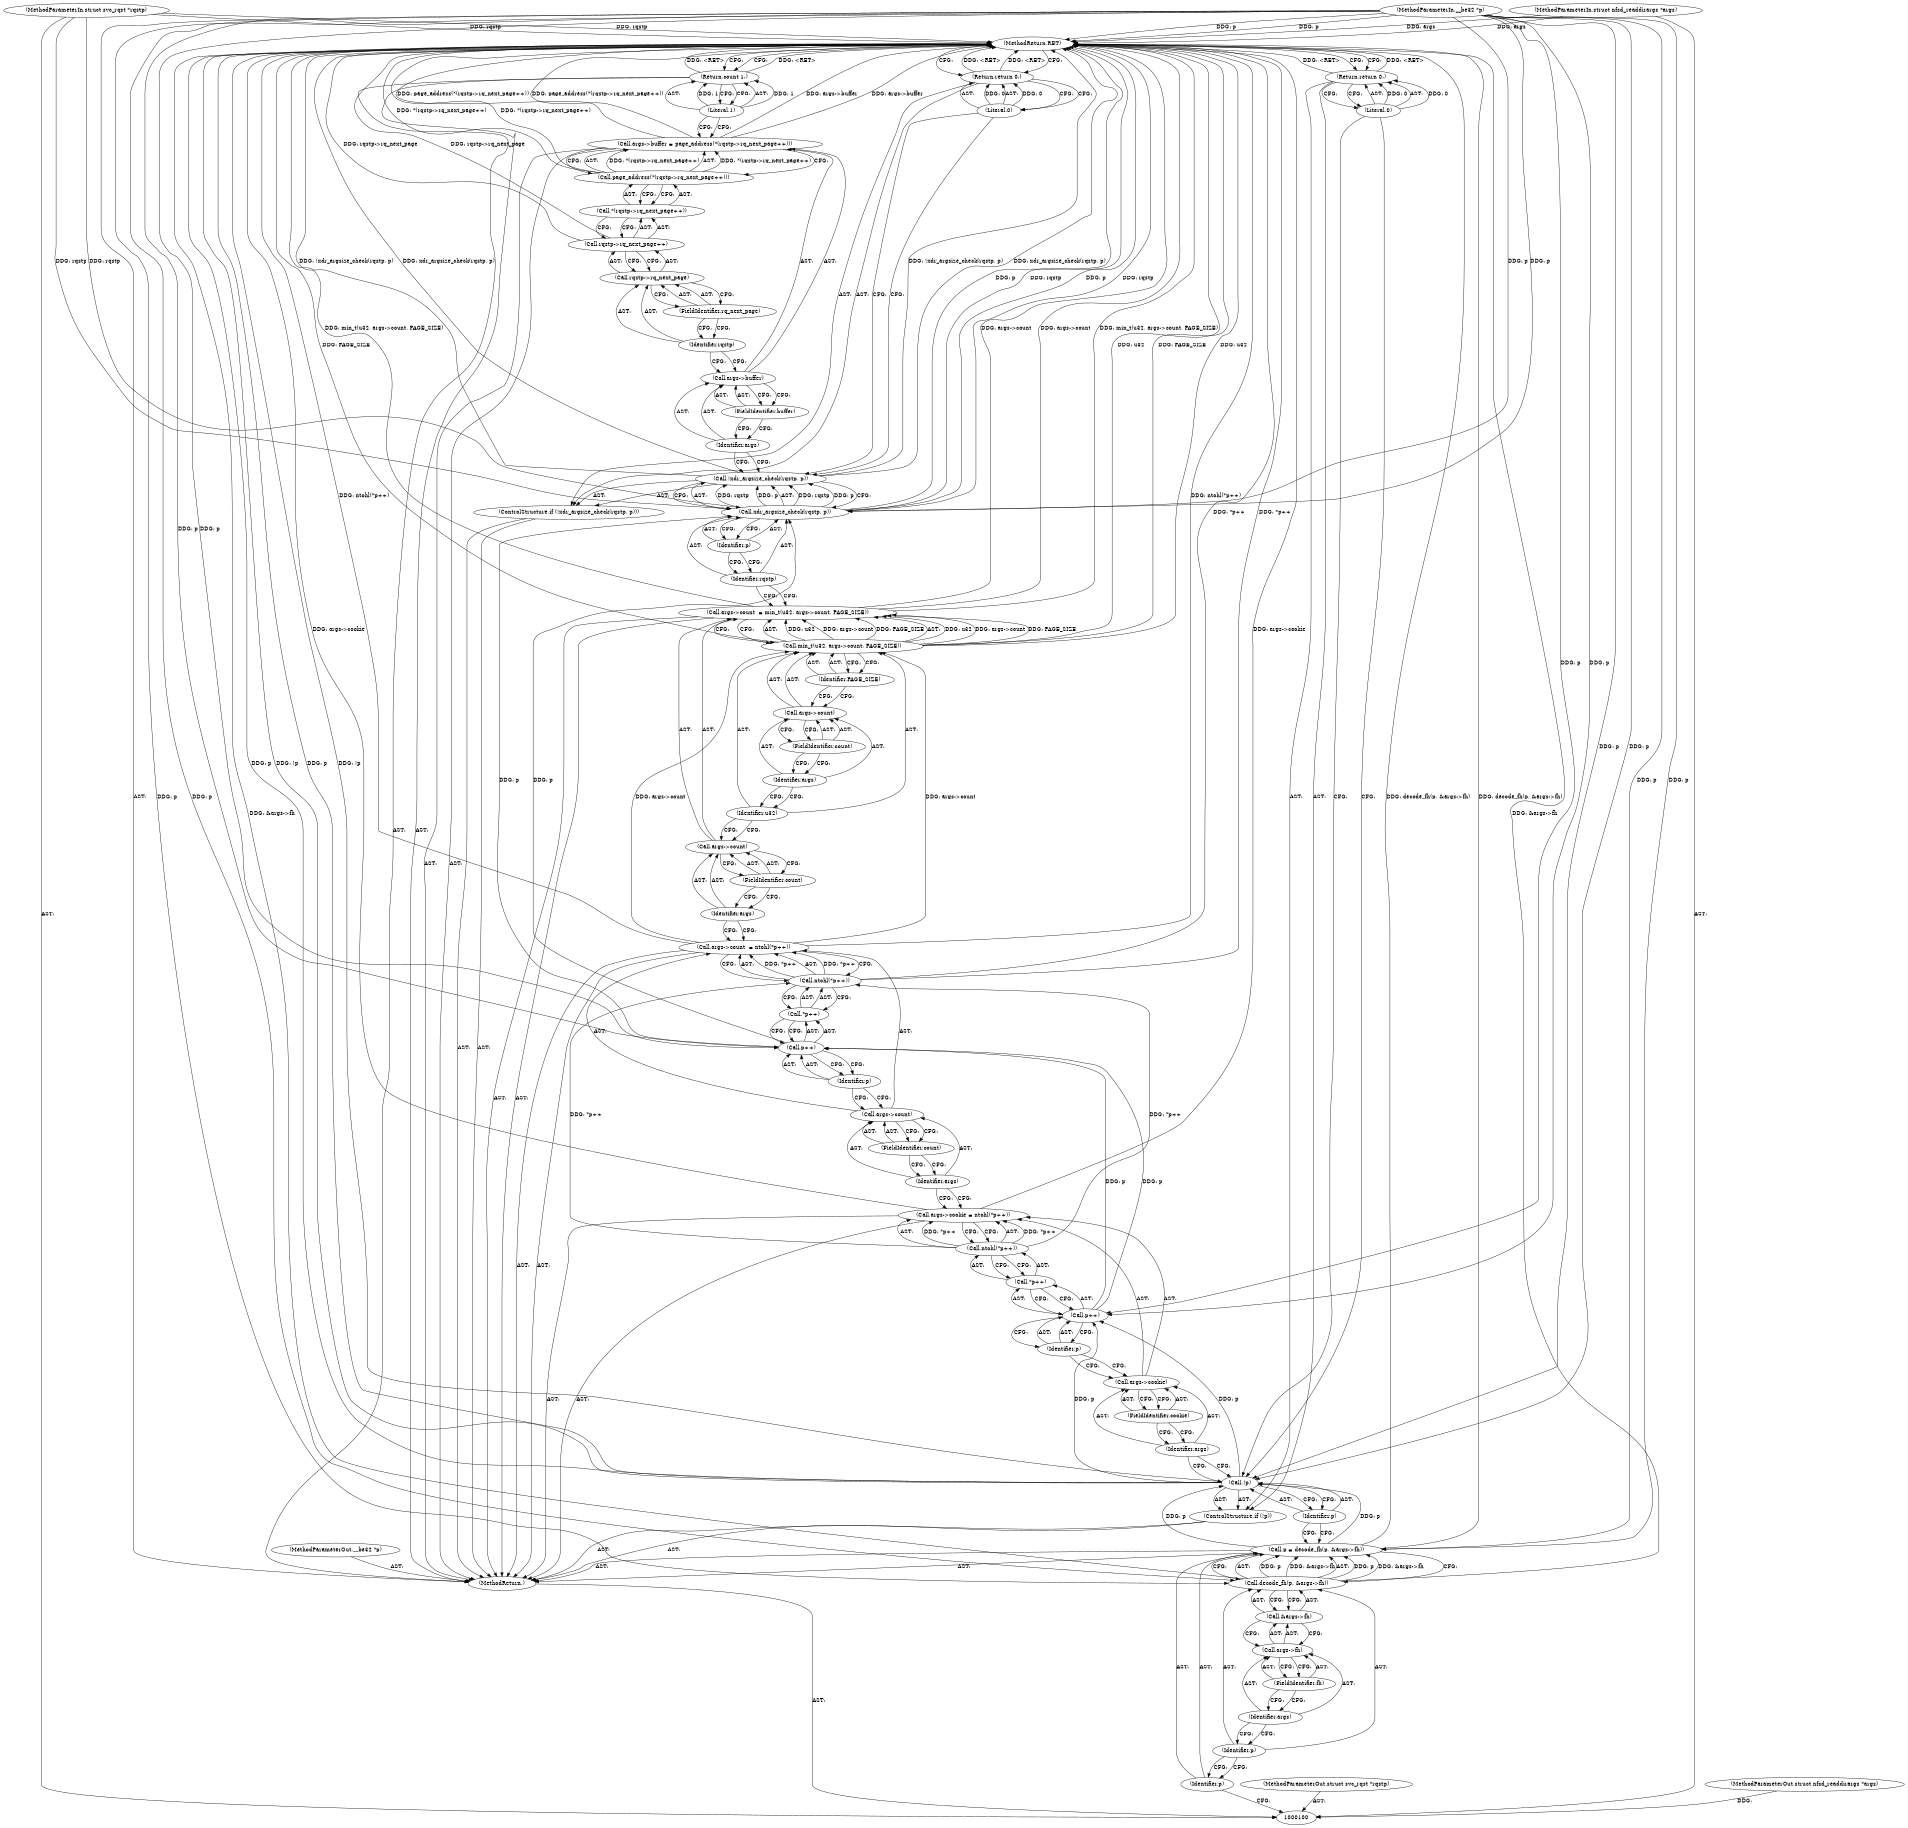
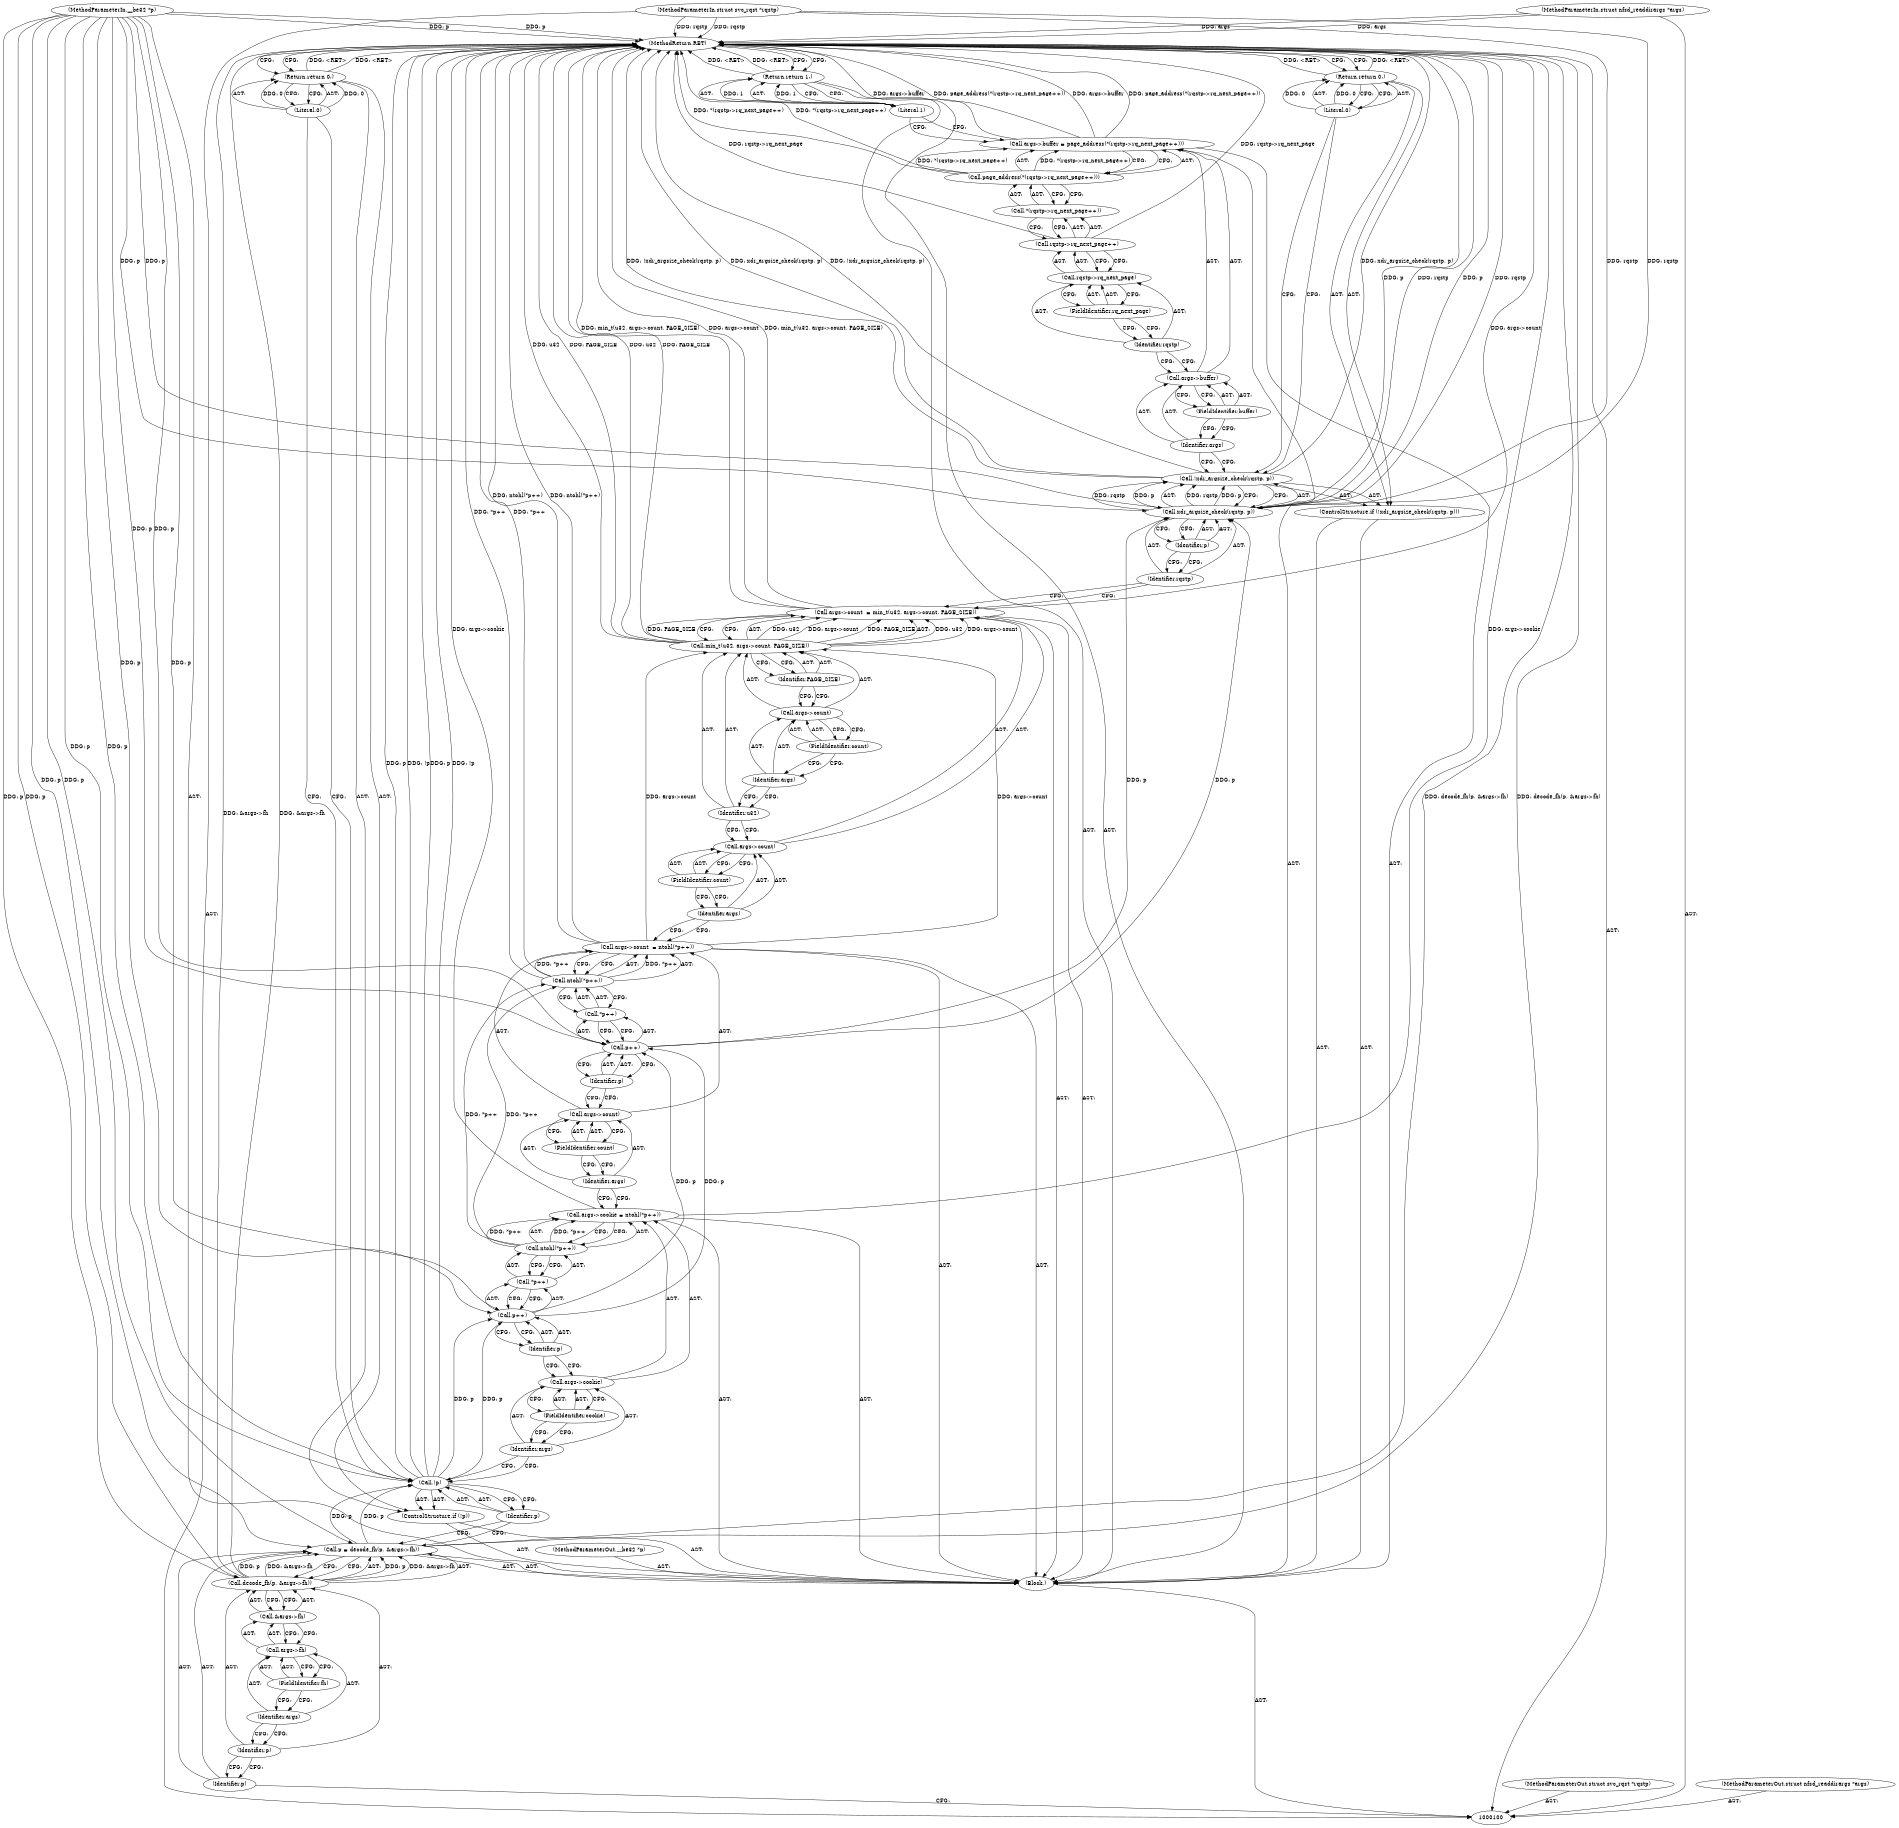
(724, 77) -> (788, 77)
none -> (1607, 513)
(502, 1584) -> (1036, 1584)
(1746, 1801) -> (1735, 1801)
